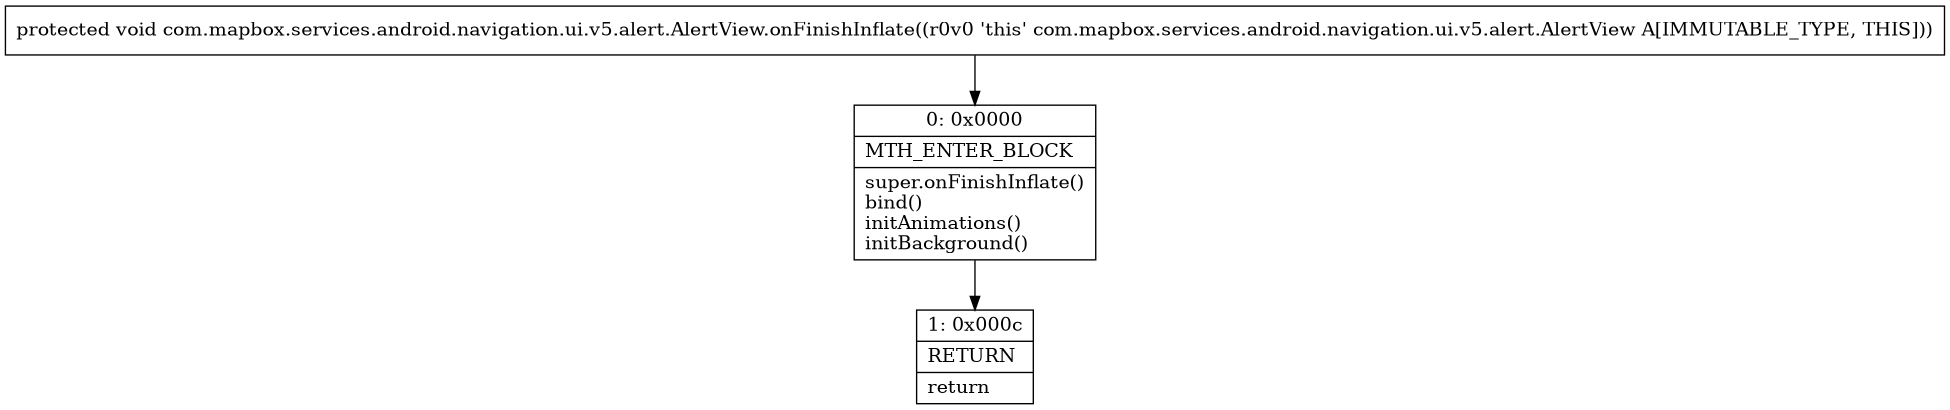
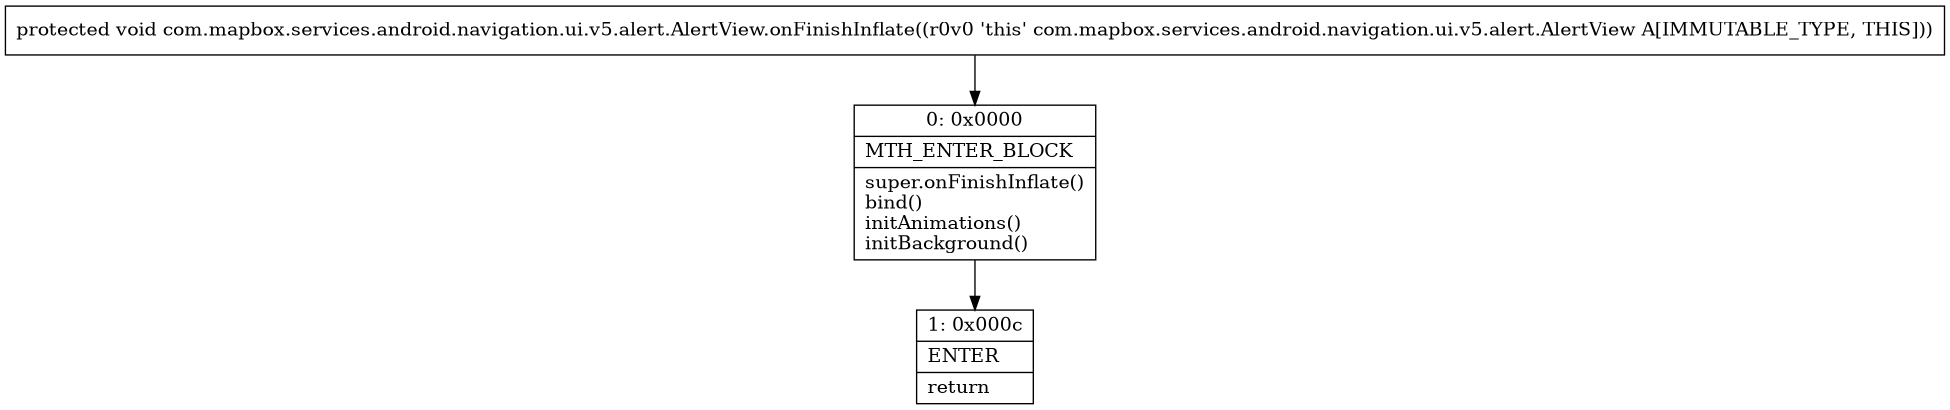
(972, 356) -> (963, 356)
